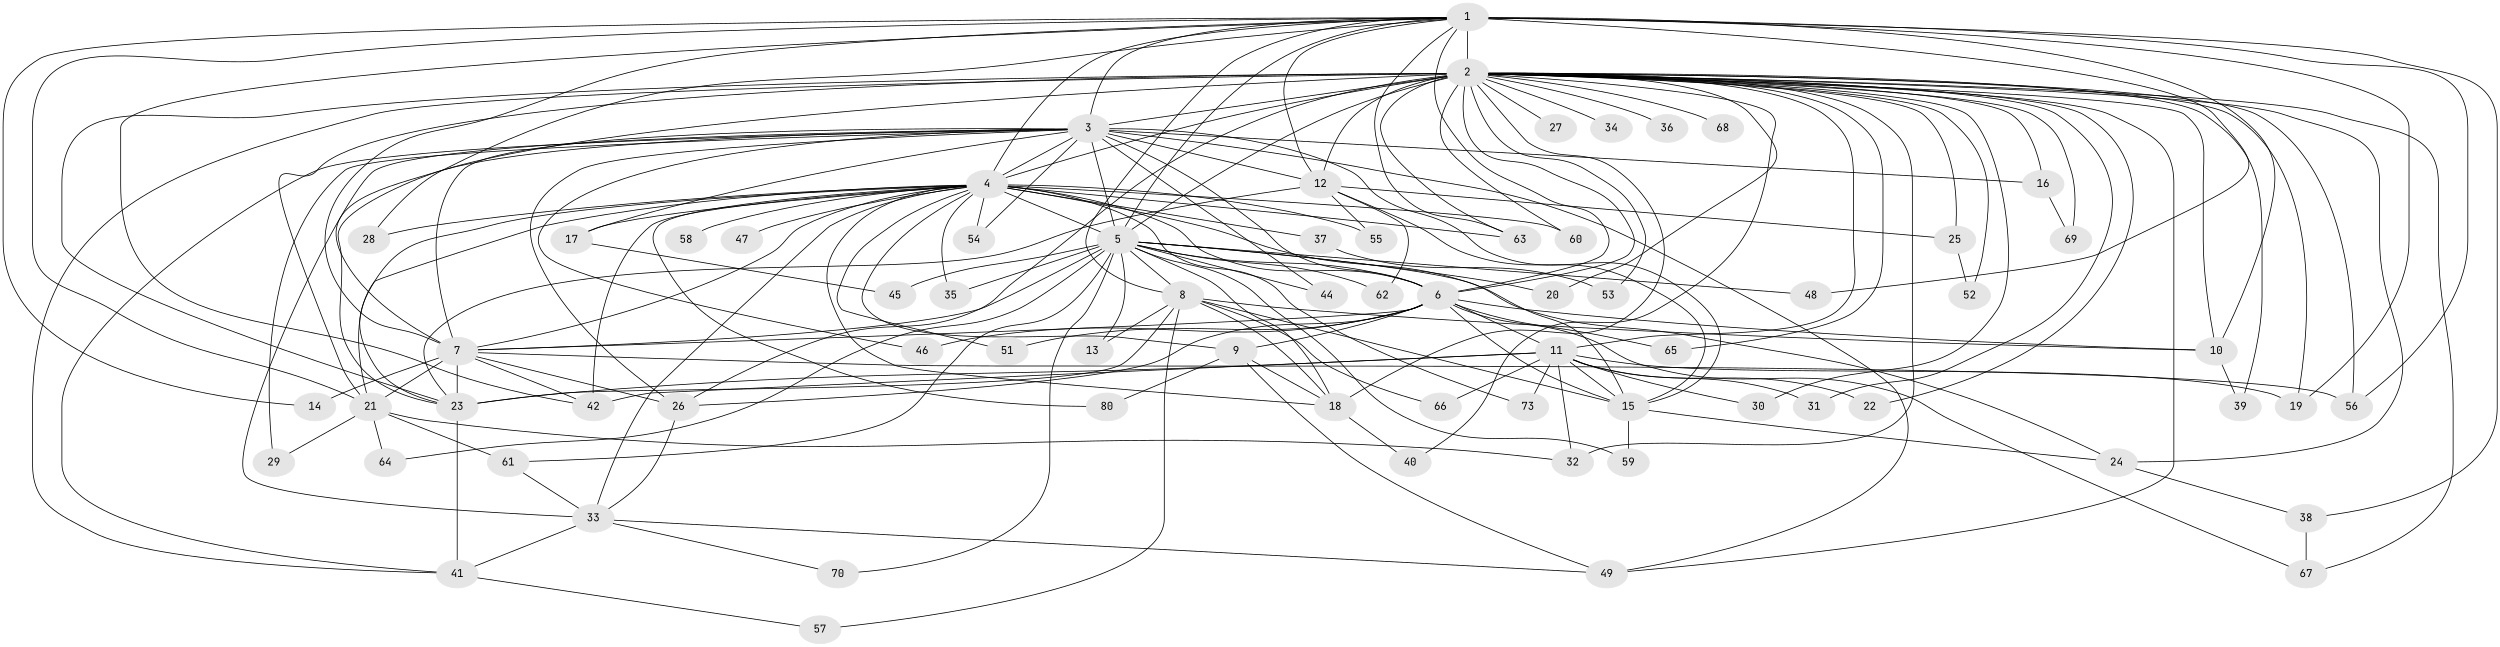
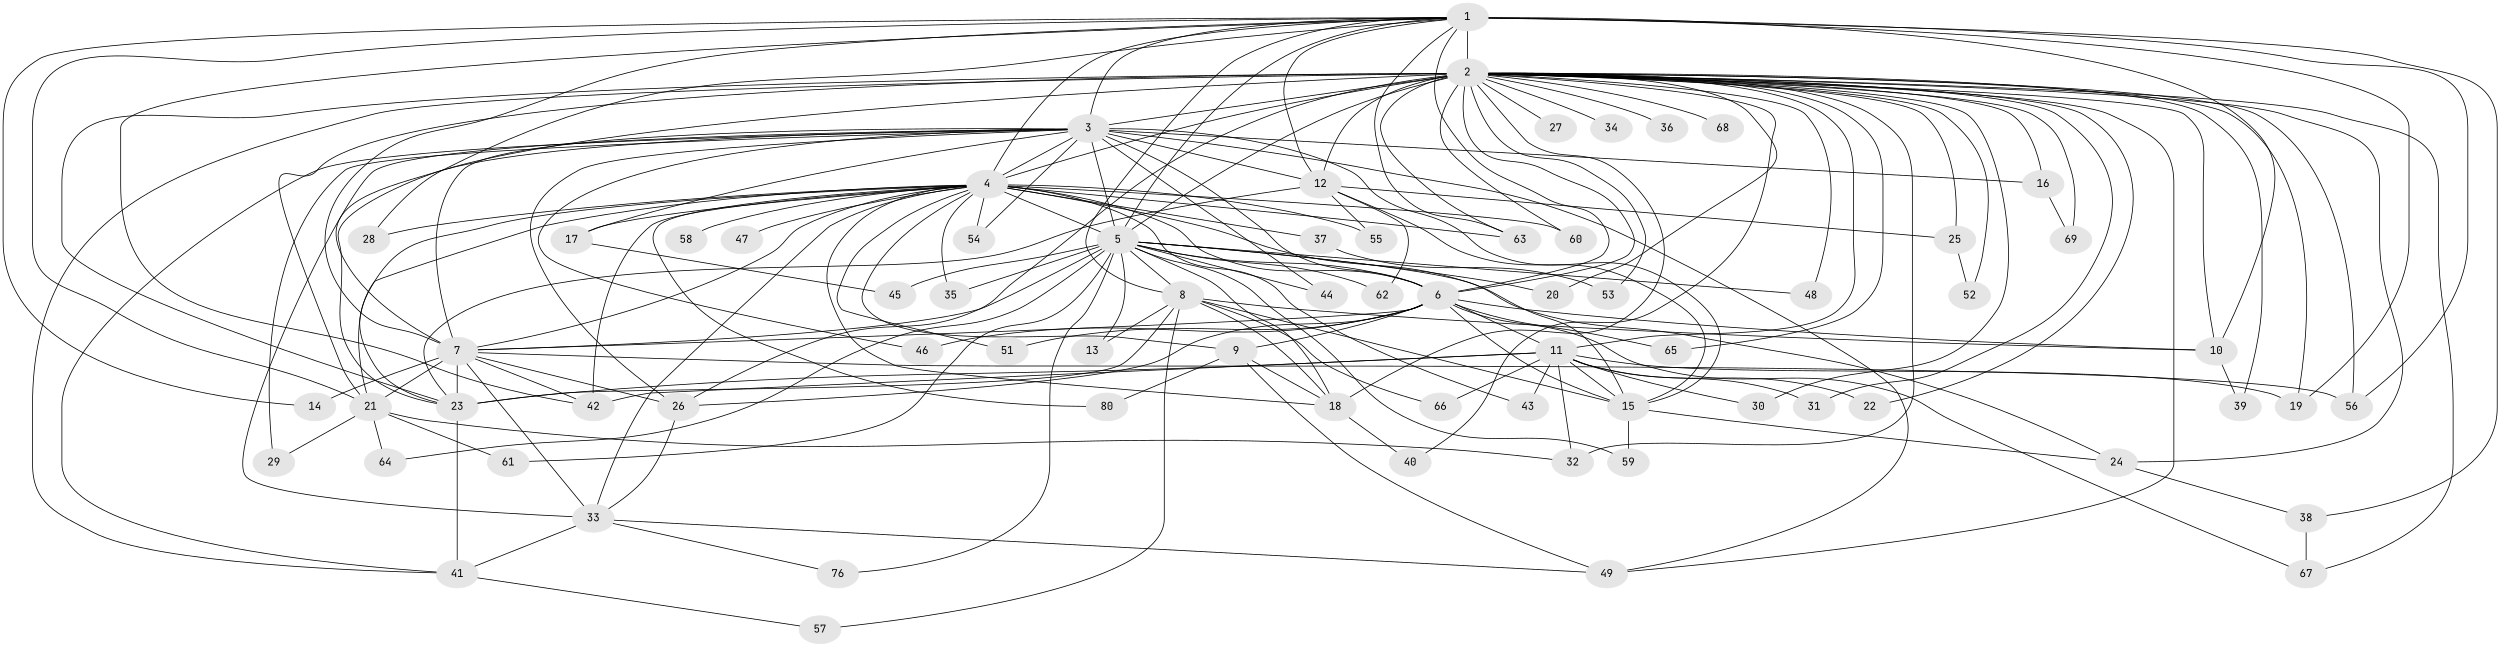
(2108, 79) -> (1735, 96)
(1528, 407) -> (1528, 407)
(551, 491) -> (528, 438)
(838, 574) -> (838, 574)
